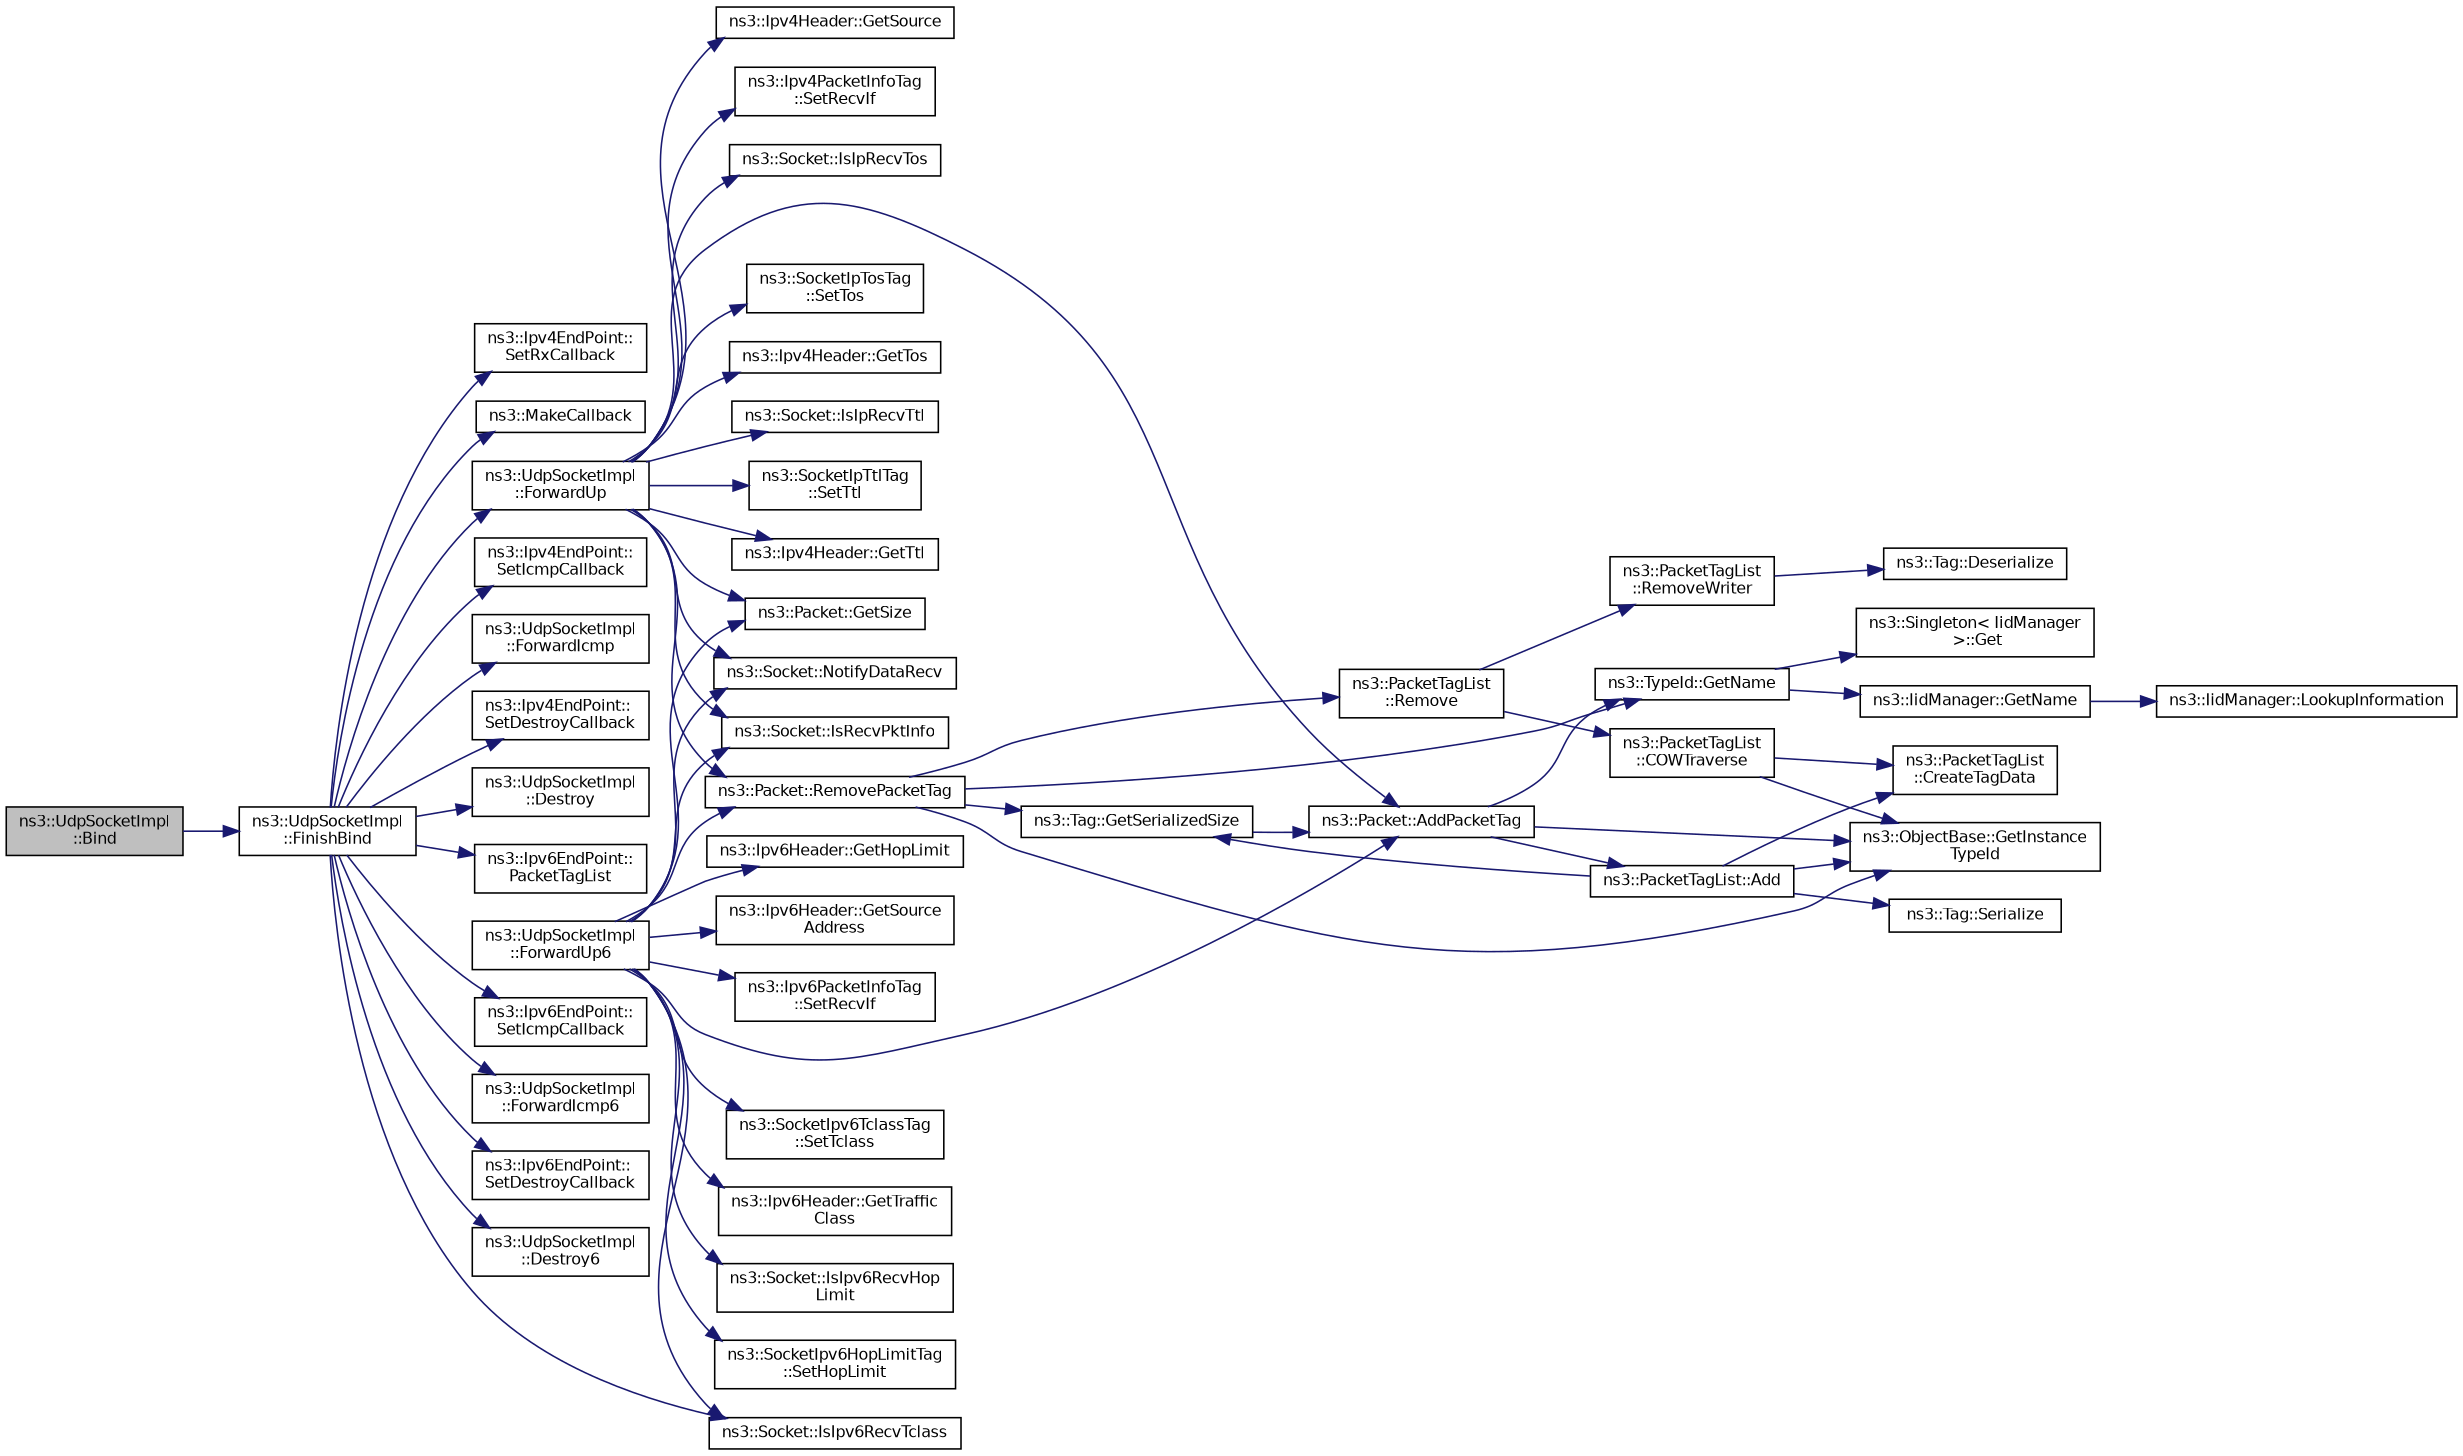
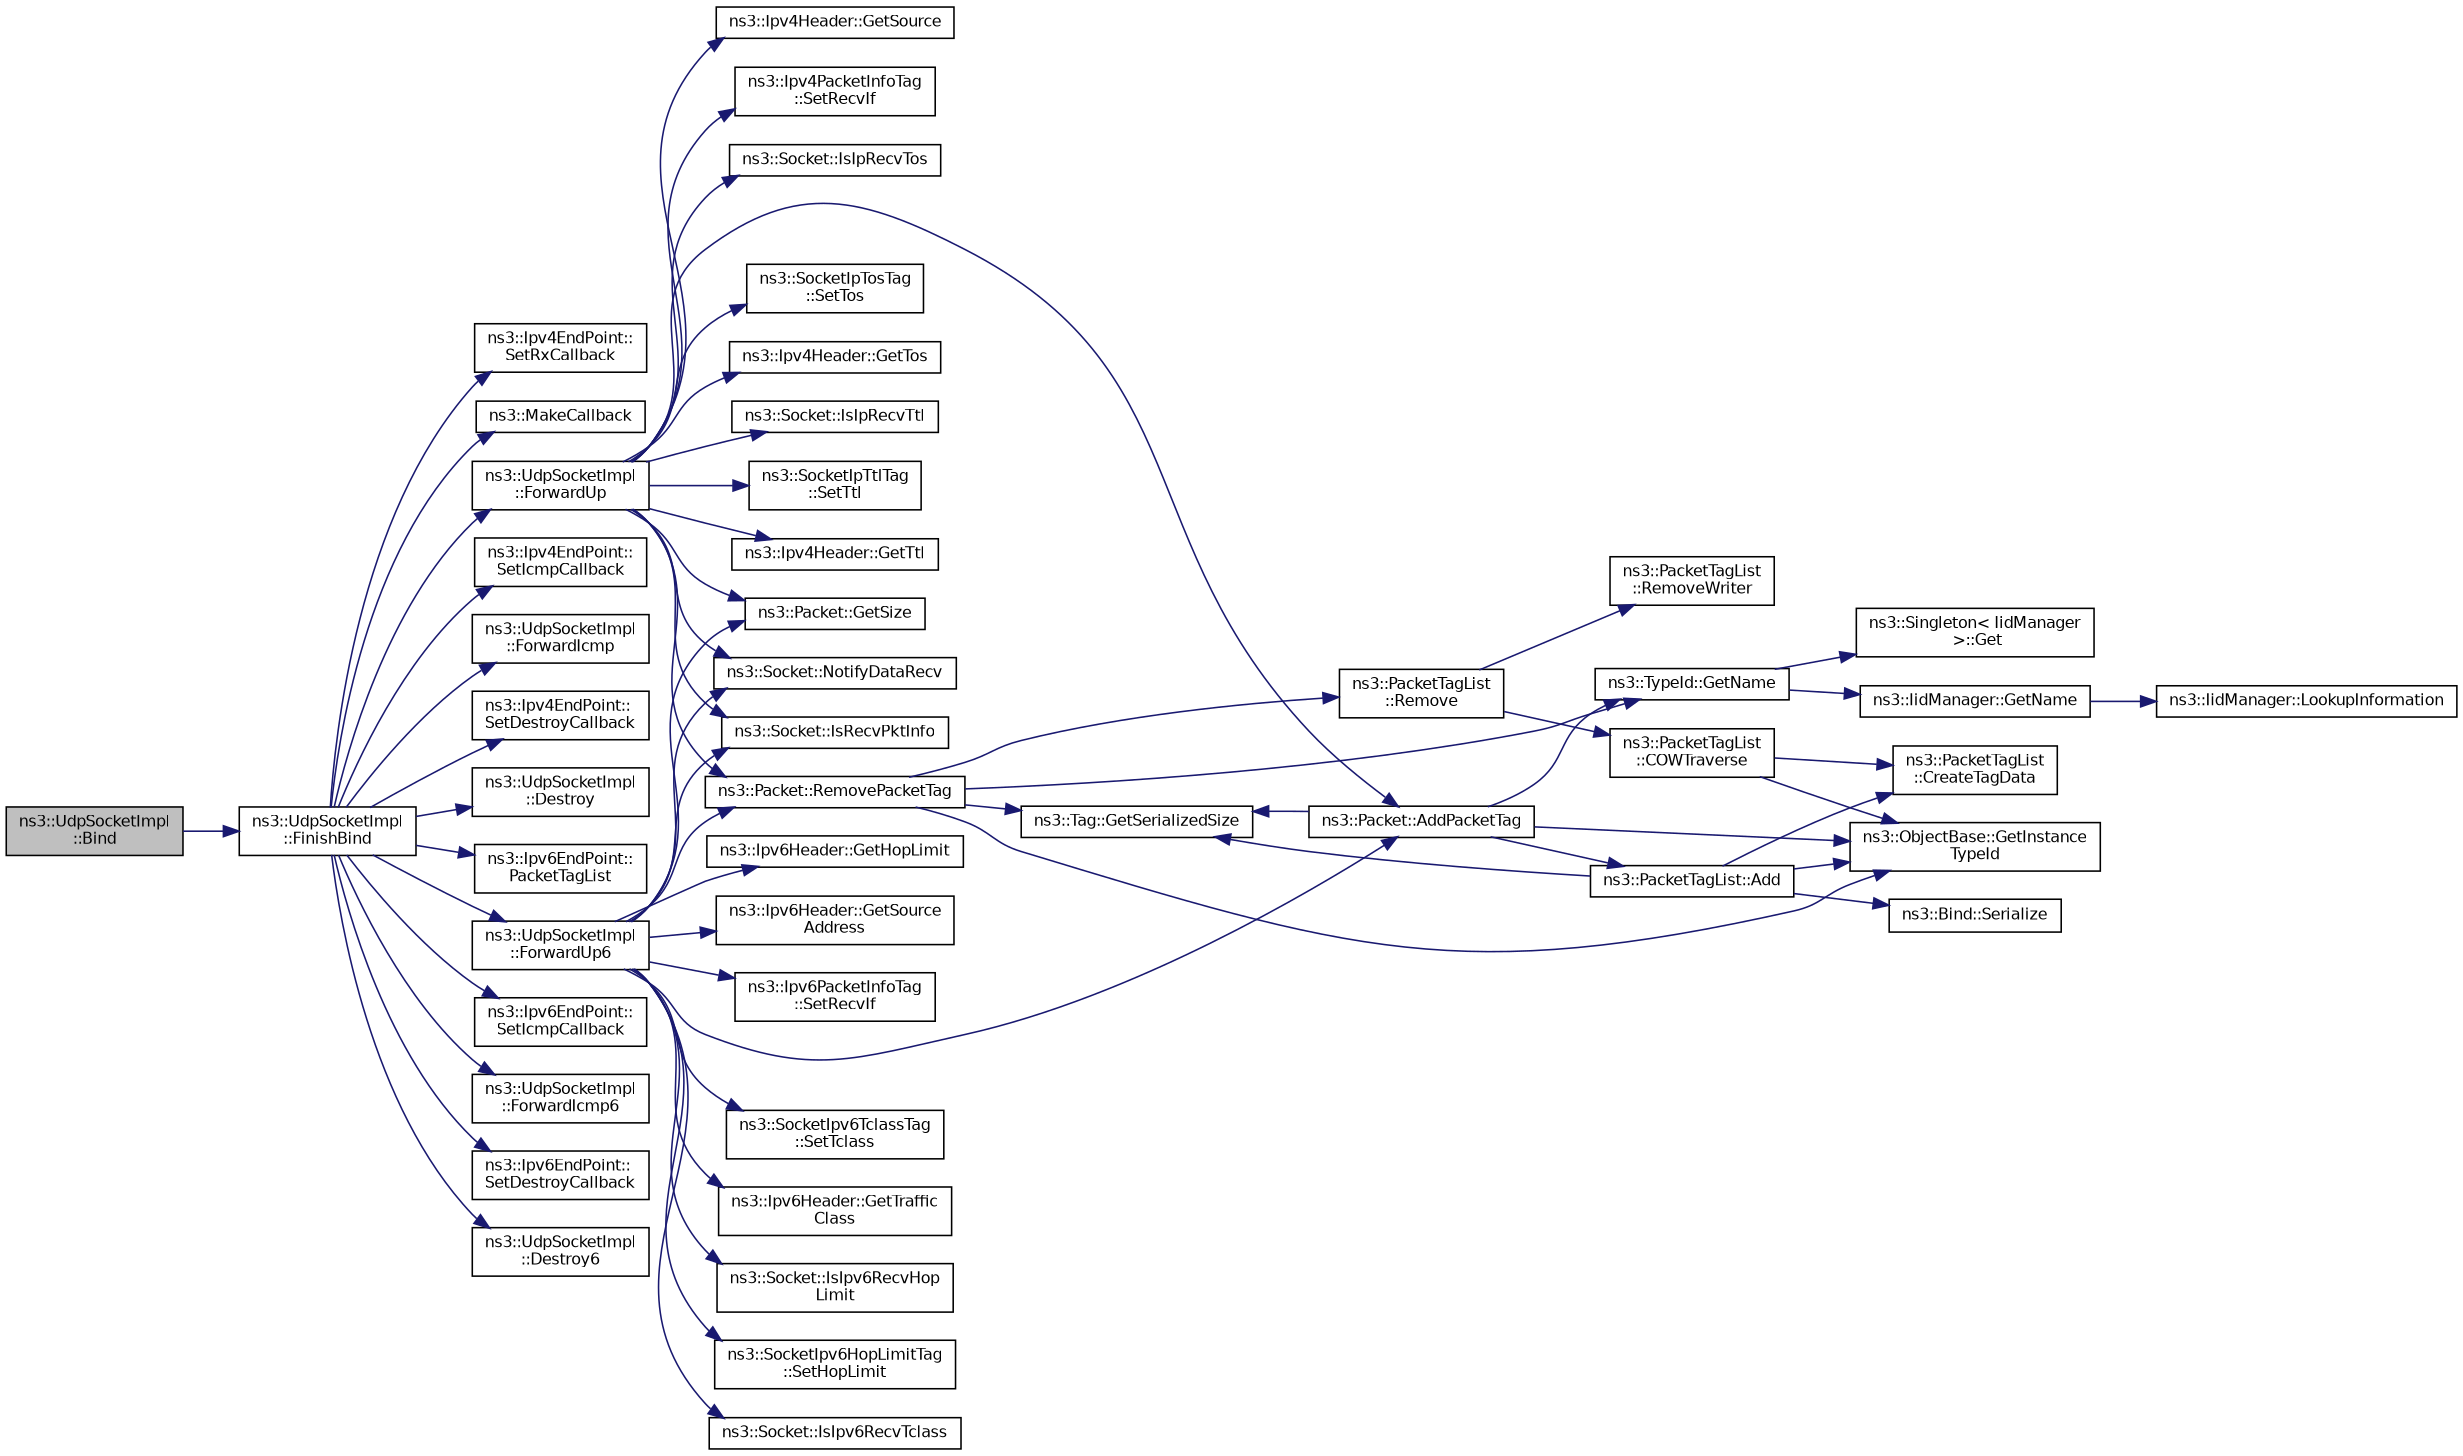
(1975, 564) -> none
(1273, 832) -> (1289, 811)
(1975, 916) -> (1975, 916)
(420, 1211) -> (431, 886)
